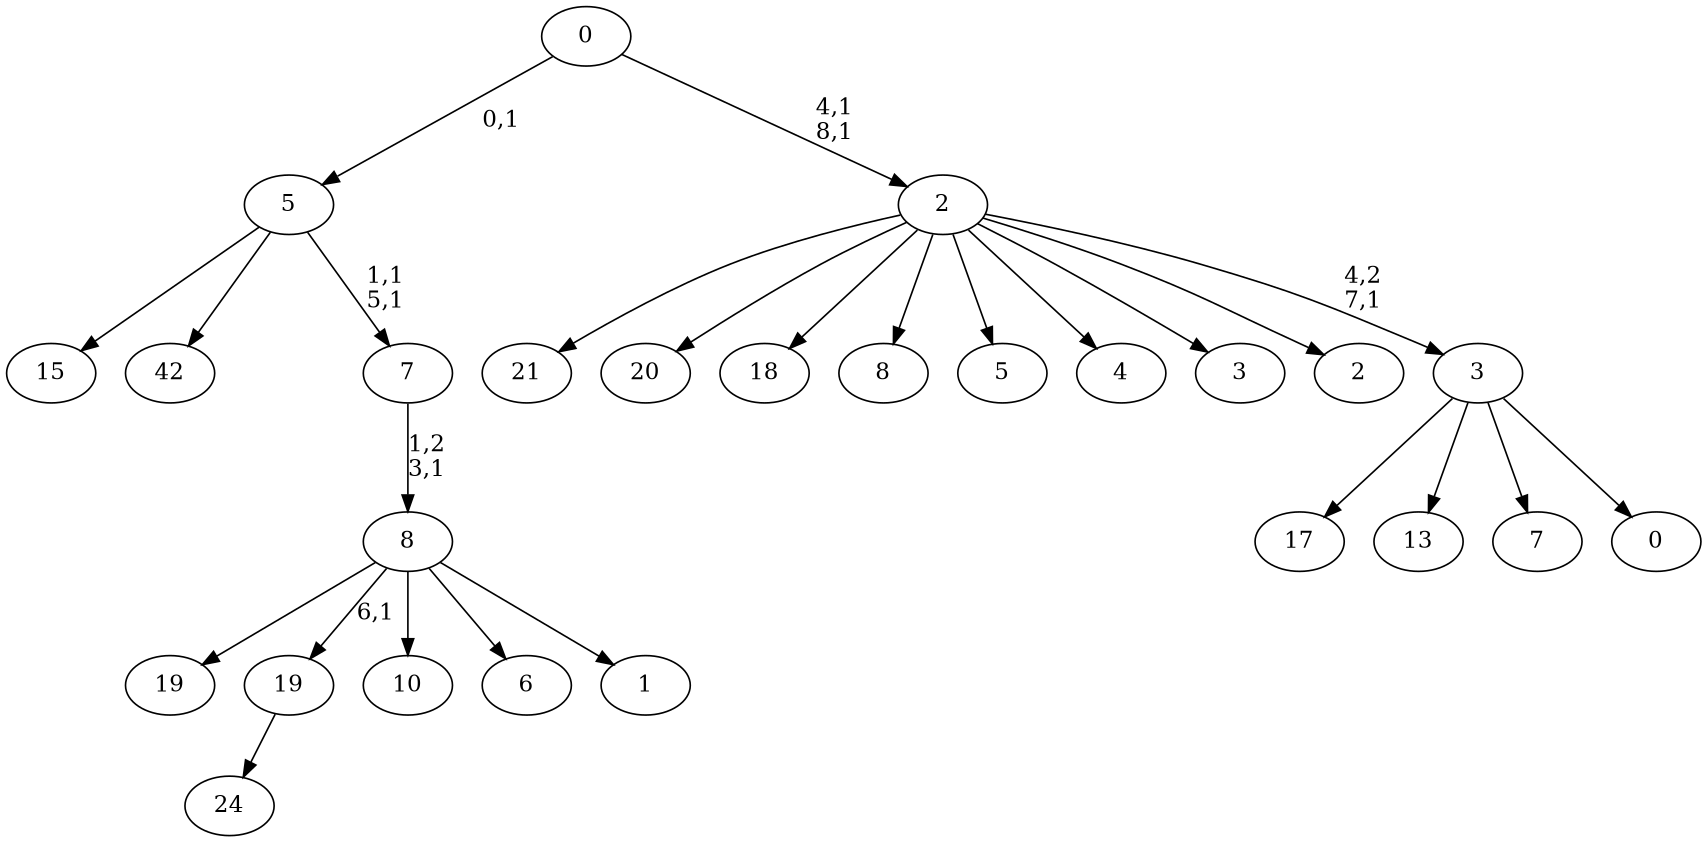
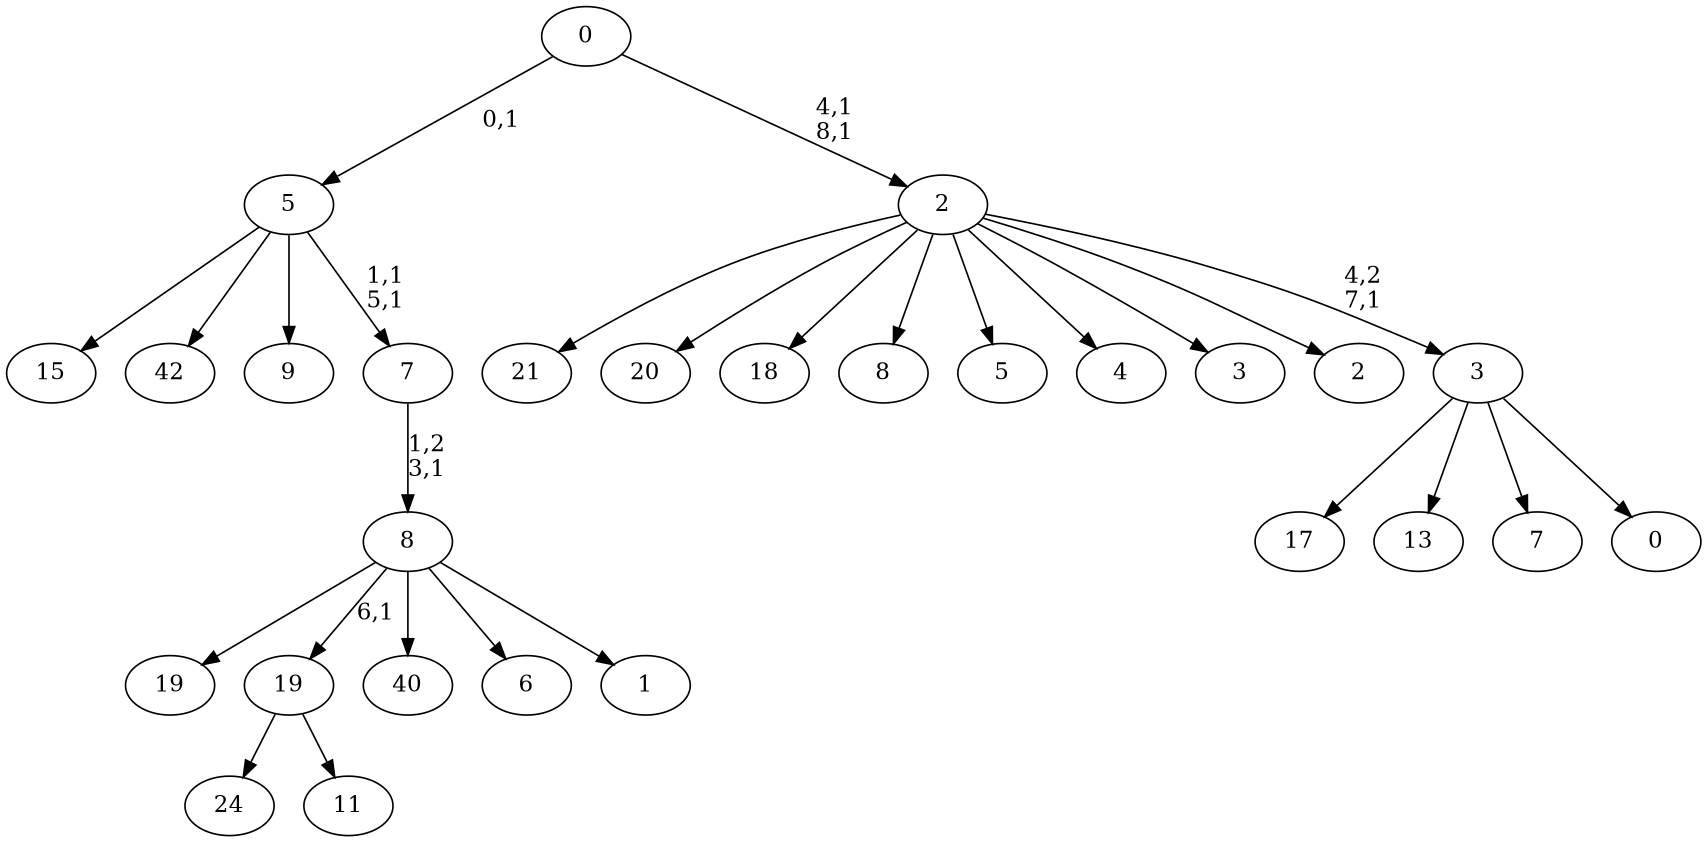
none -> (289, 373)
(408, 685) -> (408, 685)
none -> (348, 806)
